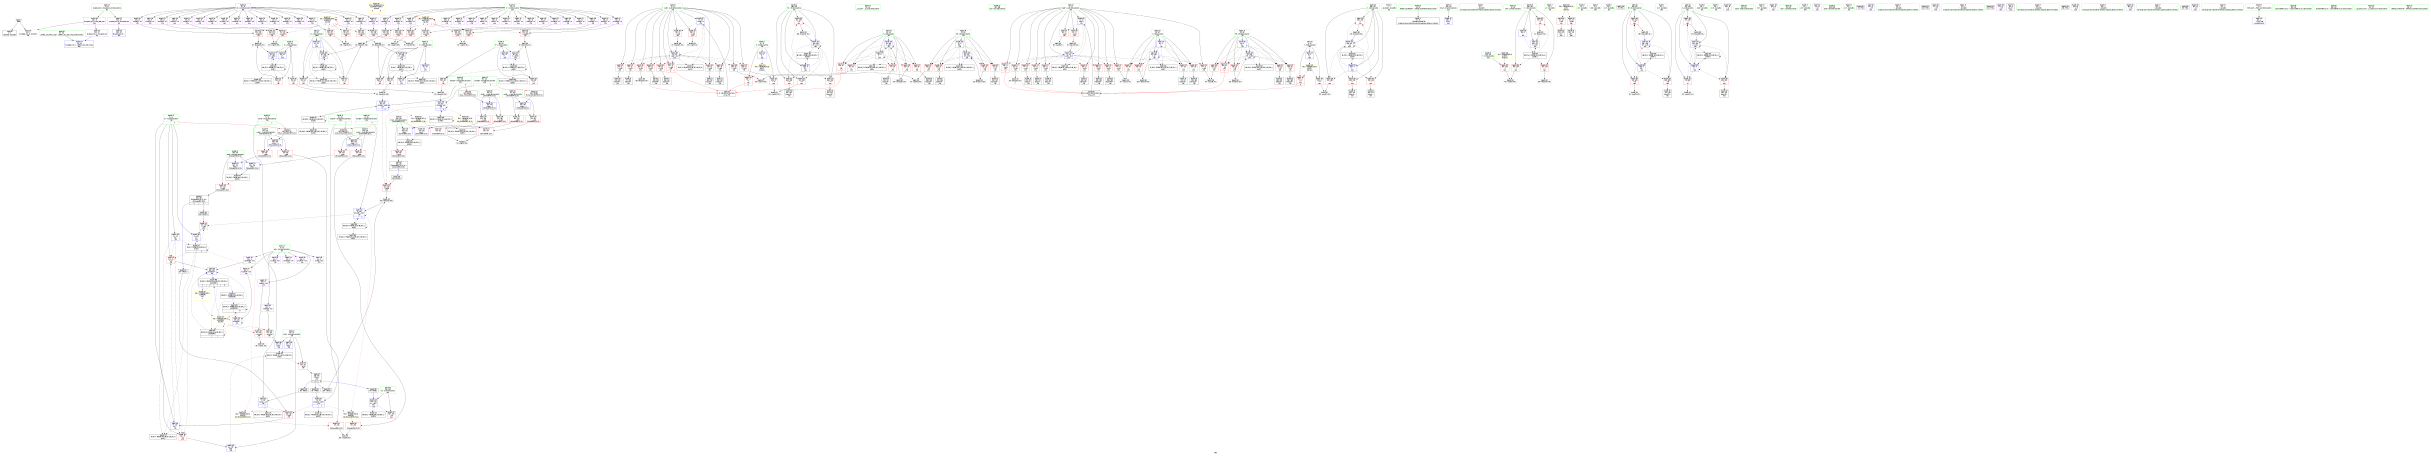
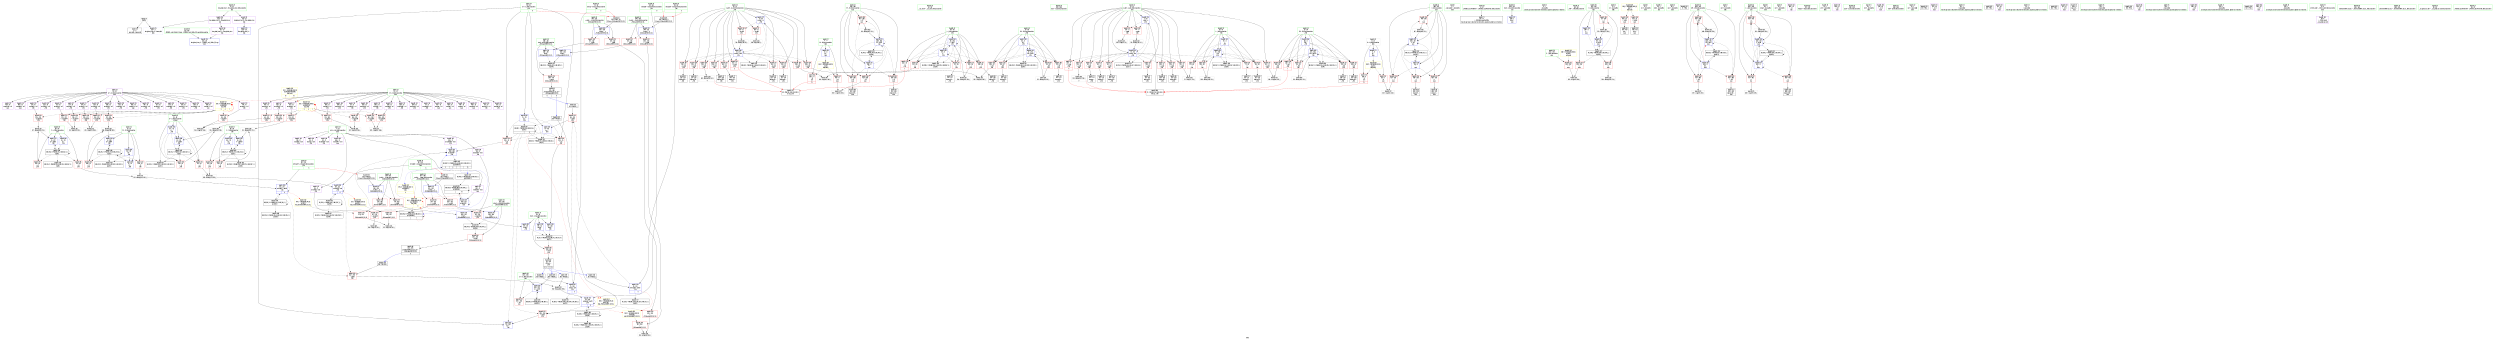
(196, 242) -> (544, 123)
